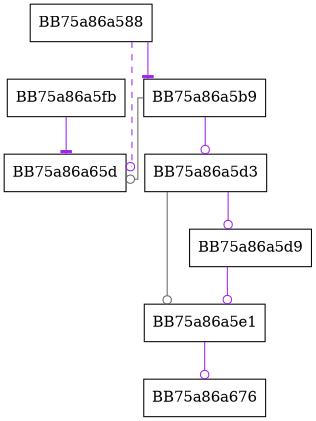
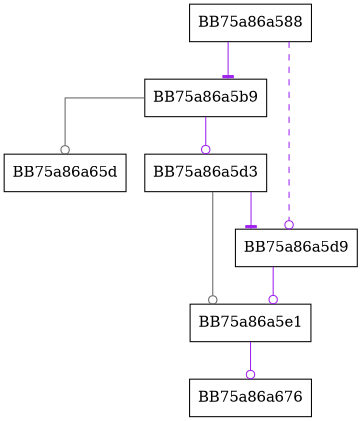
(132, 95) -> (289, 131)
(66, 98) -> none
(228, 206) -> (251, 208)
